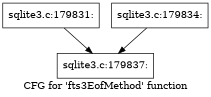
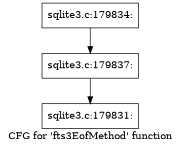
(76, 38) -> (90, 88)
